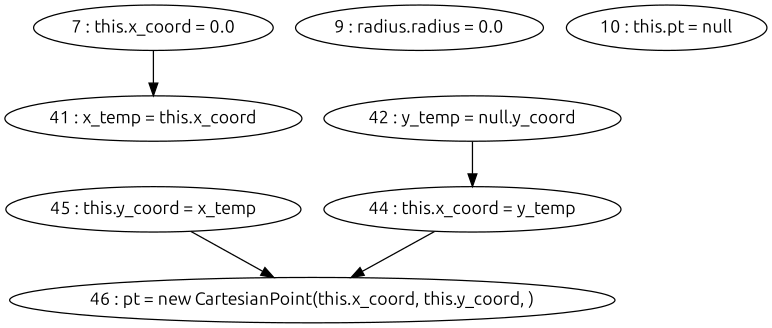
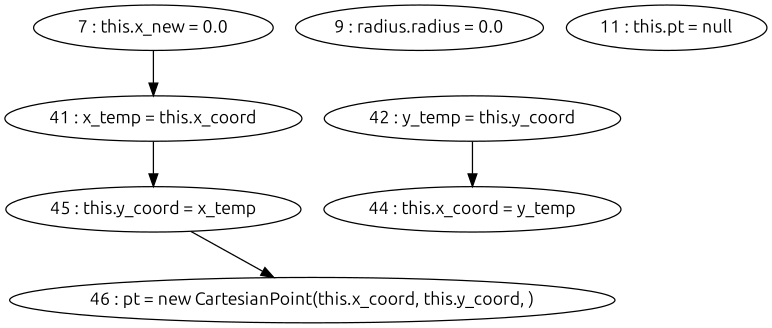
(153, 28) -> (153, 28)
(667, 28) -> (667, 28)
(472, 119) -> (472, 119)
none -> (153, 158)
(398, 251) -> none
